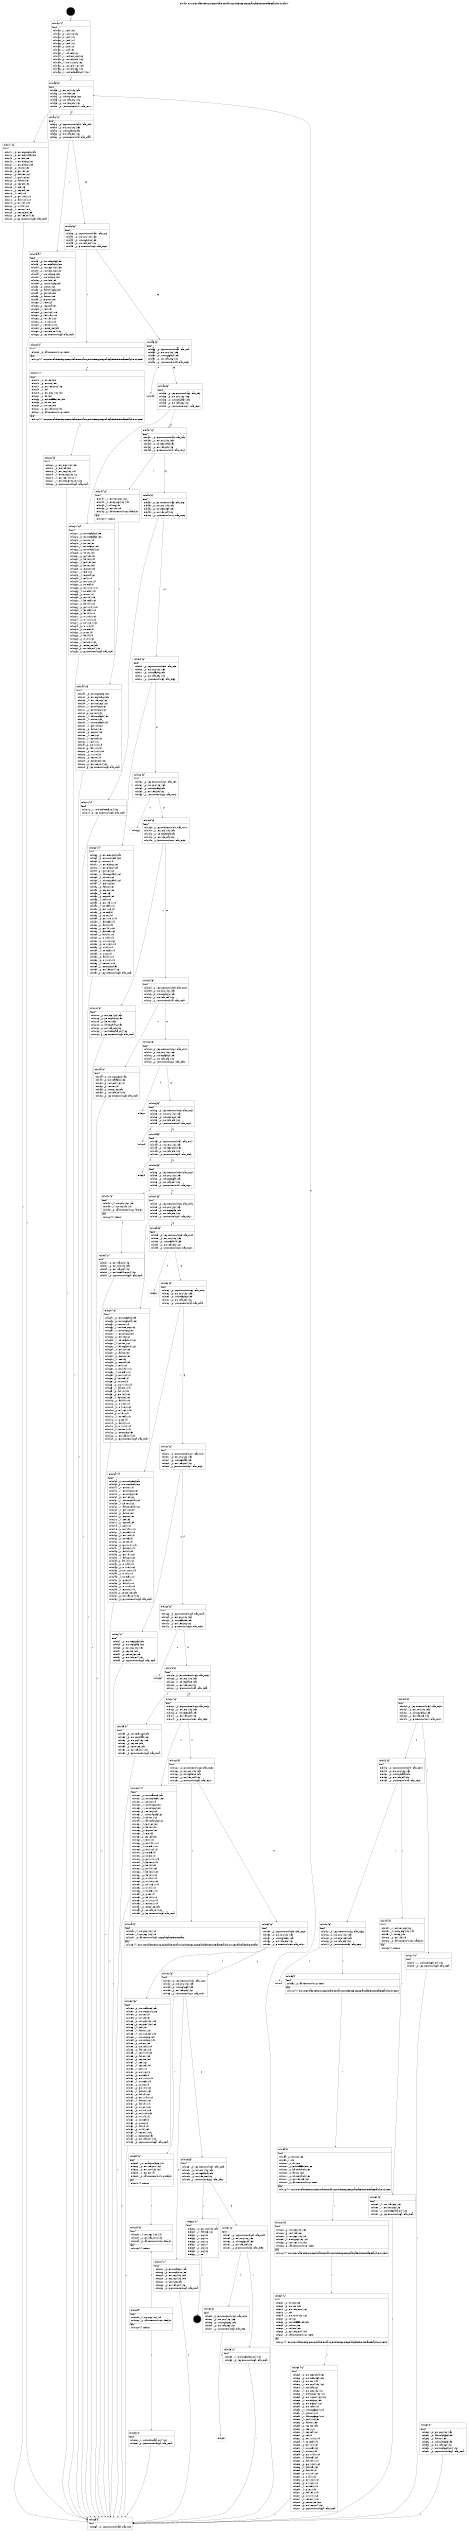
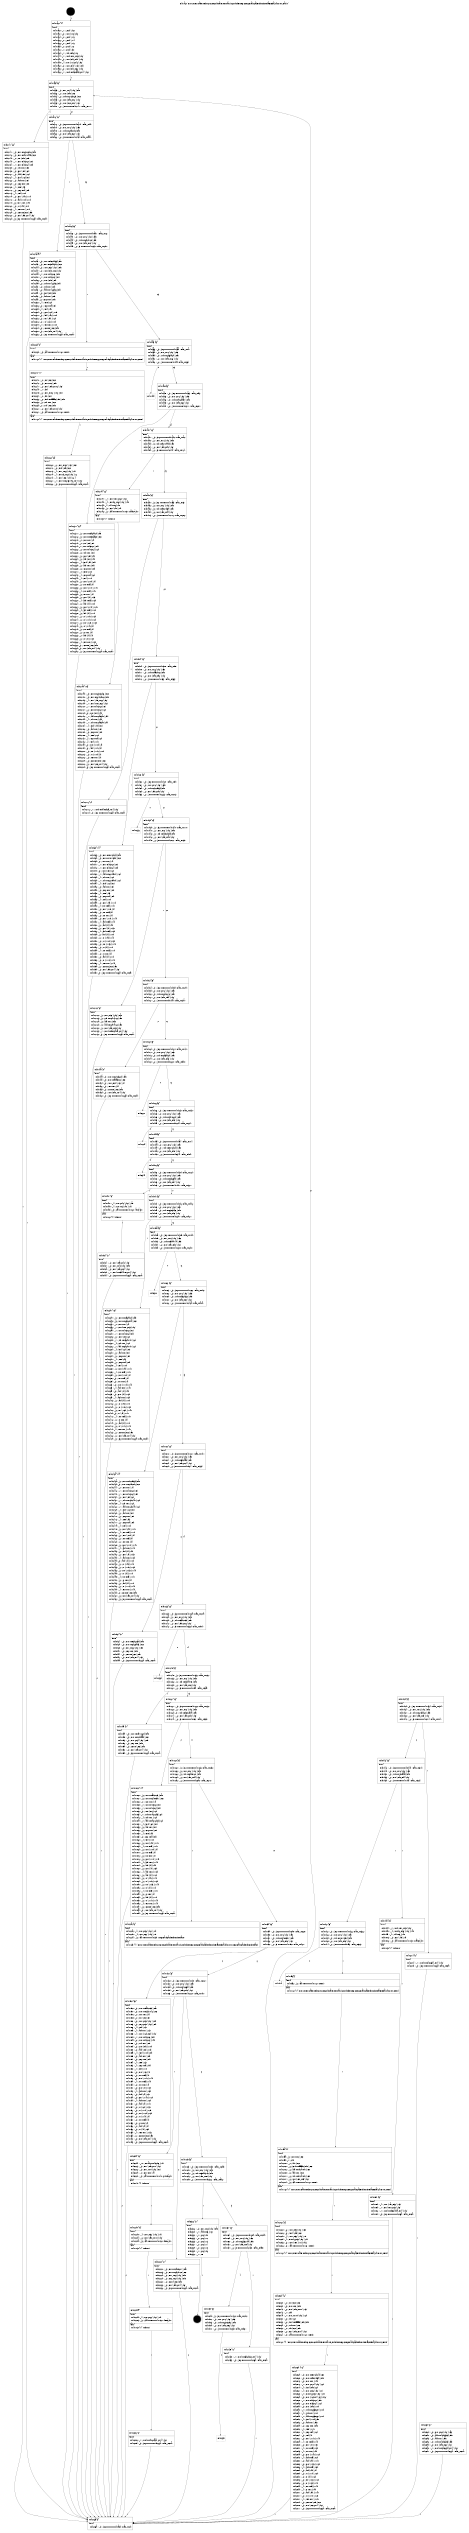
(151, 2280) -> (147, 2279)
